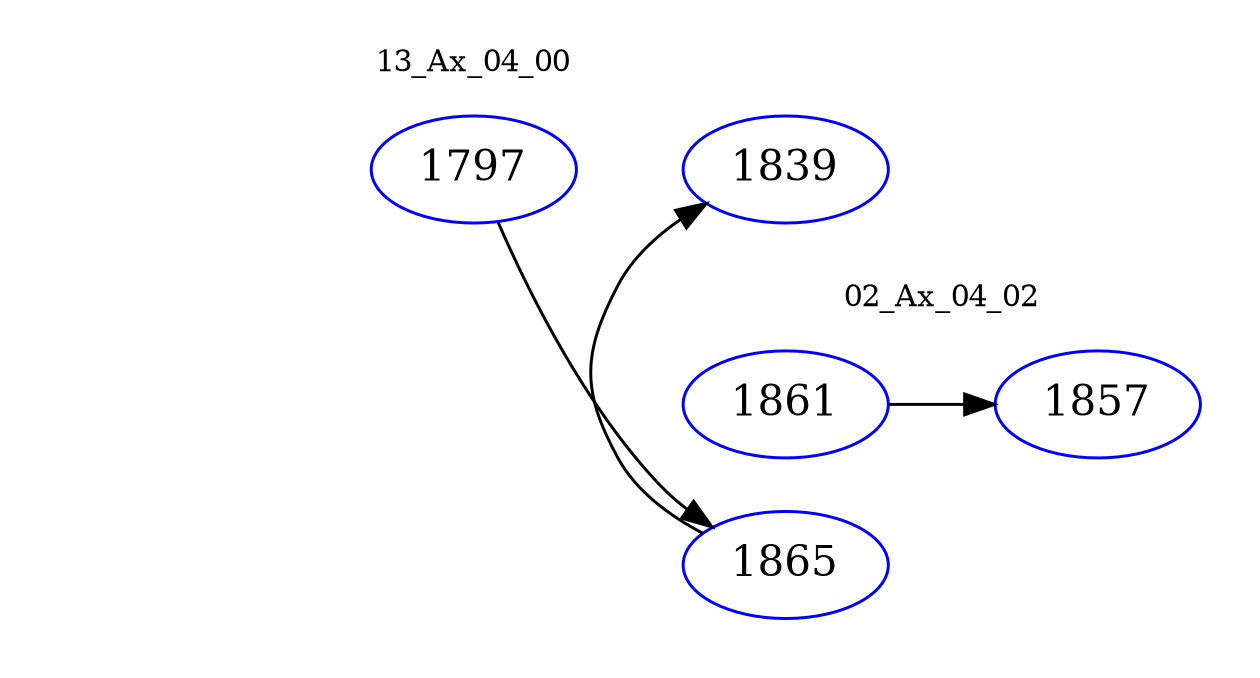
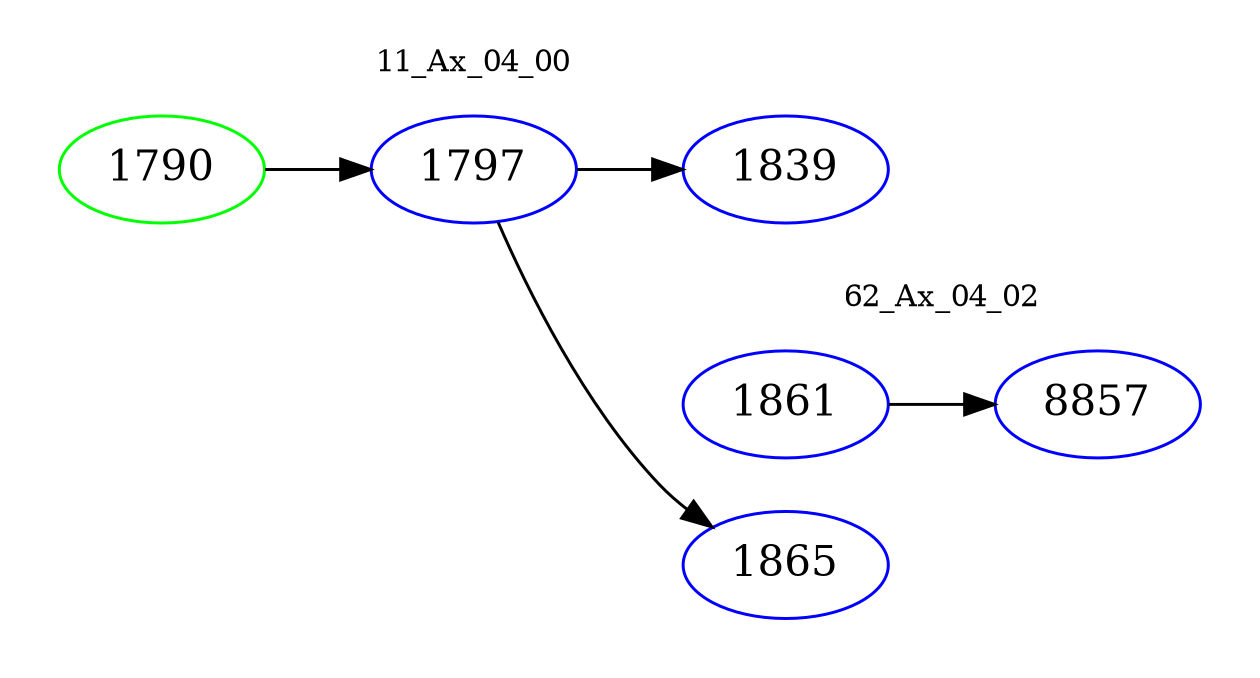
(474, 64) -> (474, 64)
none -> (162, 169)
(942, 299) -> (942, 299)
(592, 364) -> (615, 169)
(1098, 404) -> (1098, 404)
